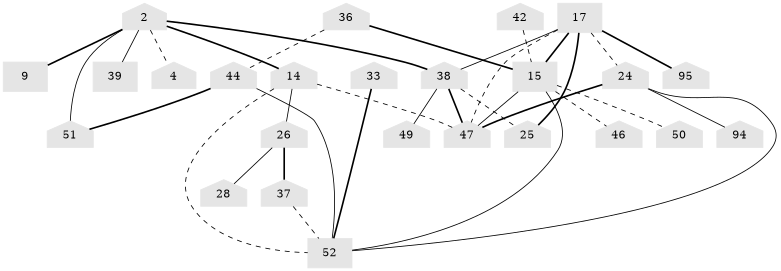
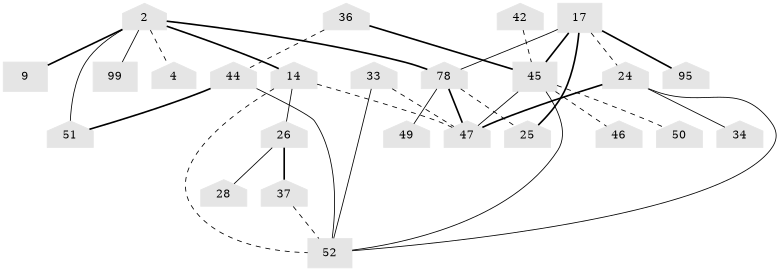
(507, 61) -> (418, 105)
(115, 77) -> (115, 77)
(444, 77) -> (444, 77)
(535, 77) -> (535, 77)
(740, 136) -> (740, 136)
(353, 164) -> (353, 164)
